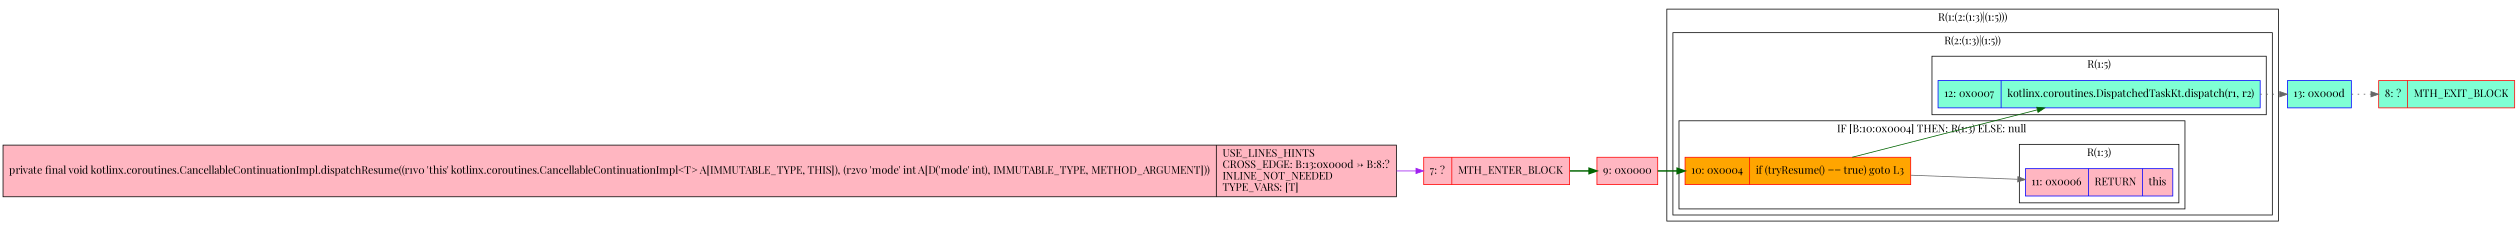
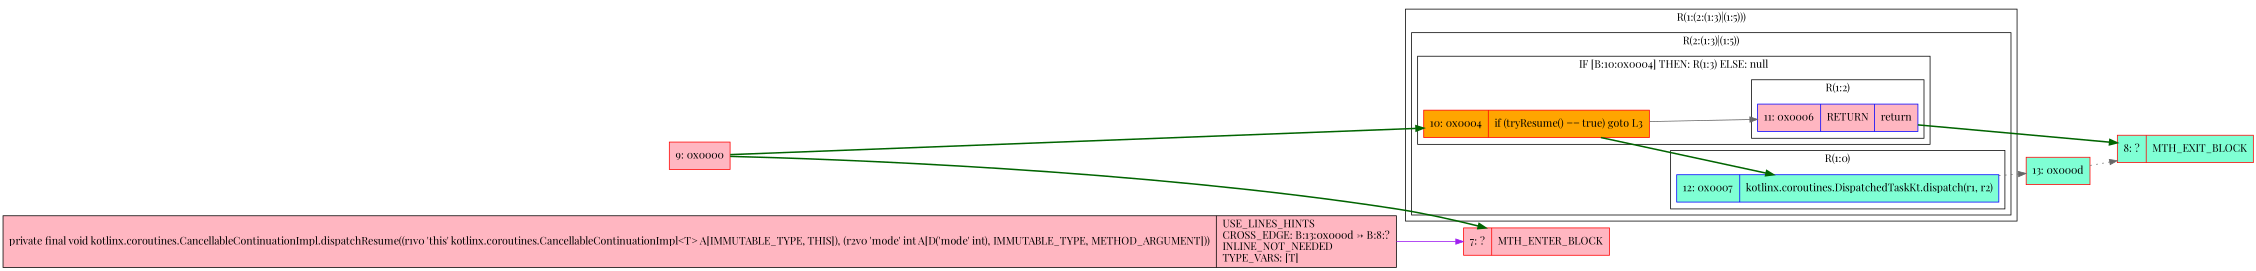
(2099, 65) -> (1838, 159)
(2319, 94) -> (2058, 171)
none -> (2004, 133)
(1945, 134) -> (1683, 155)
(2099, 153) -> (1838, 89)
(1579, 171) -> (1106, 176)
(2158, 182) -> (1896, 117)
